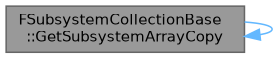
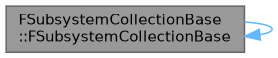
(125, 29) -> (125, 29)
